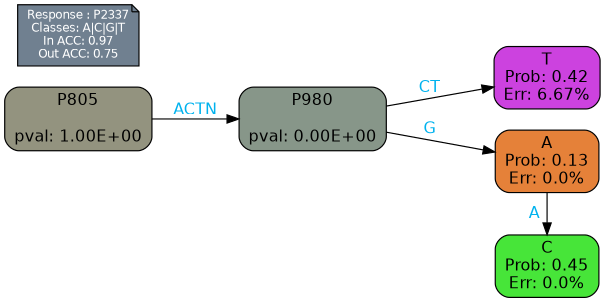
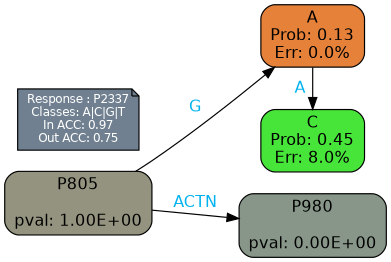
(547, 78) -> none
(435, 141) -> (202, 125)
(547, 266) -> (313, 141)
